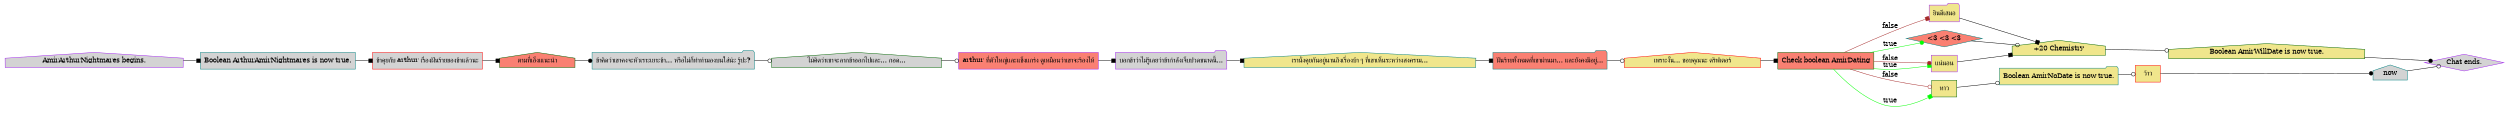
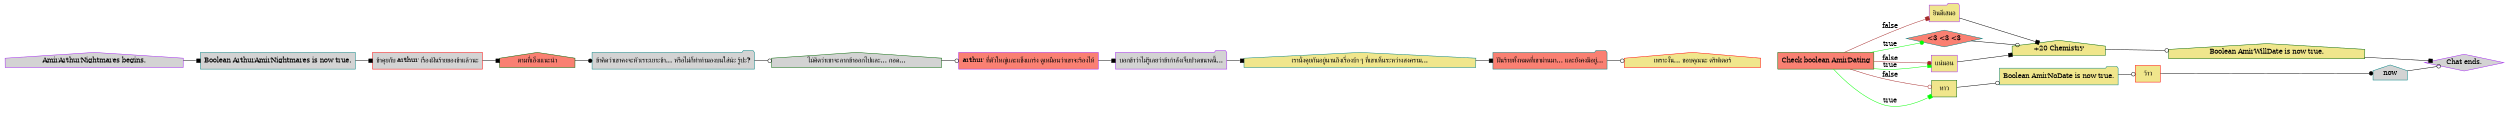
(2397, 59) -> (2397, 59)
(1767, 61) -> none
